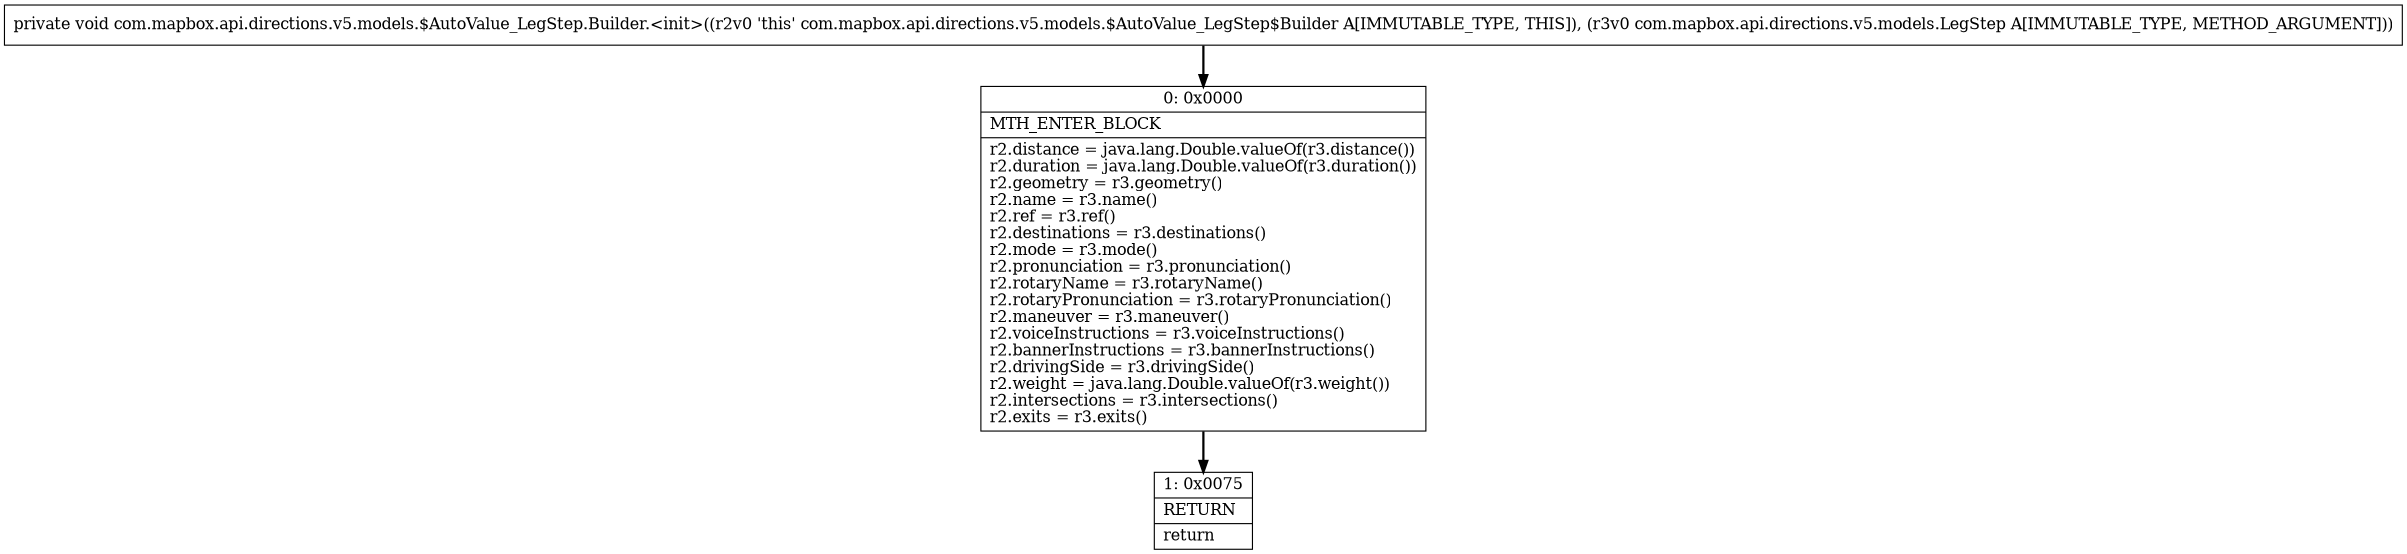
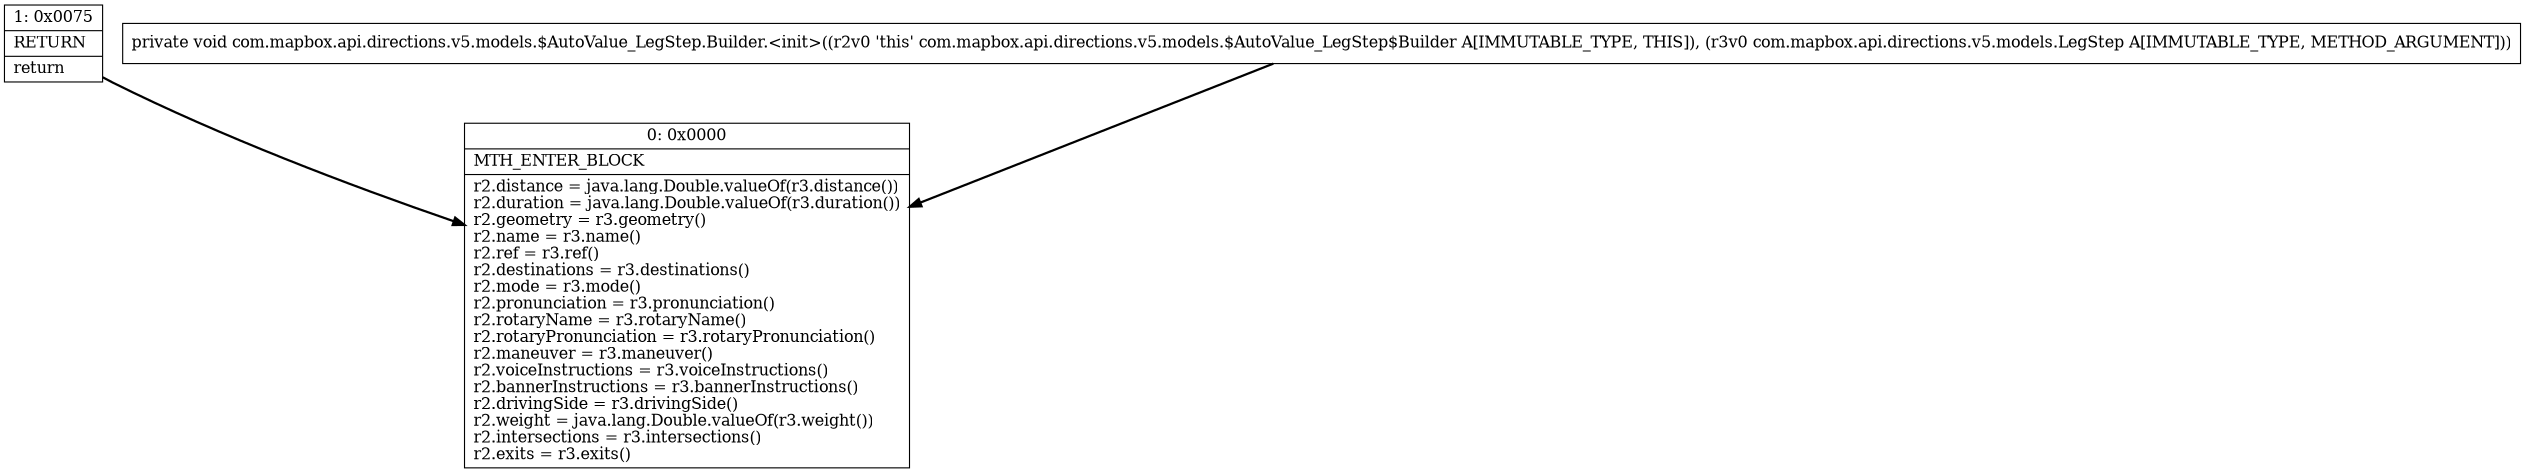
(1203, 446) -> (276, 155)
